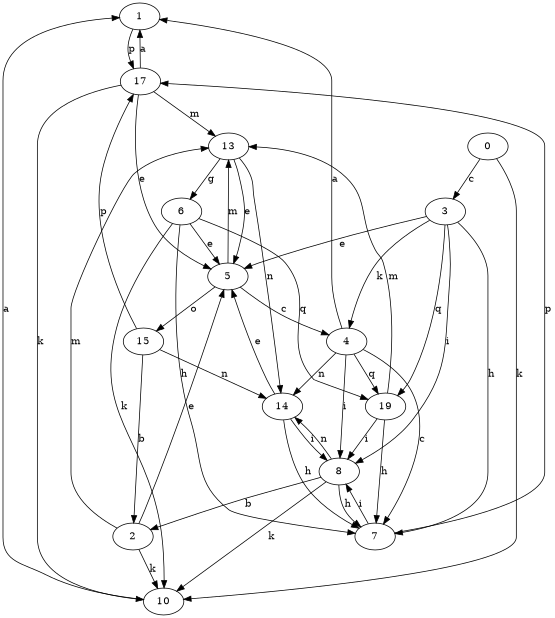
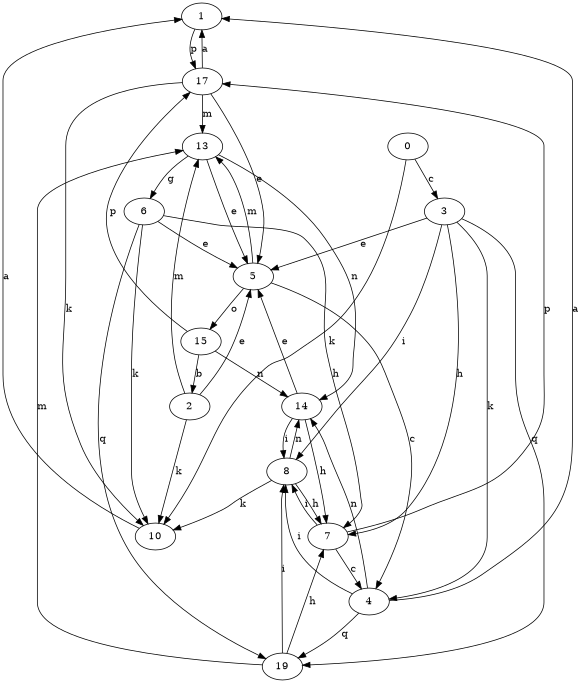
(420, 425) -> (347, 566)
(239, 500) -> none
